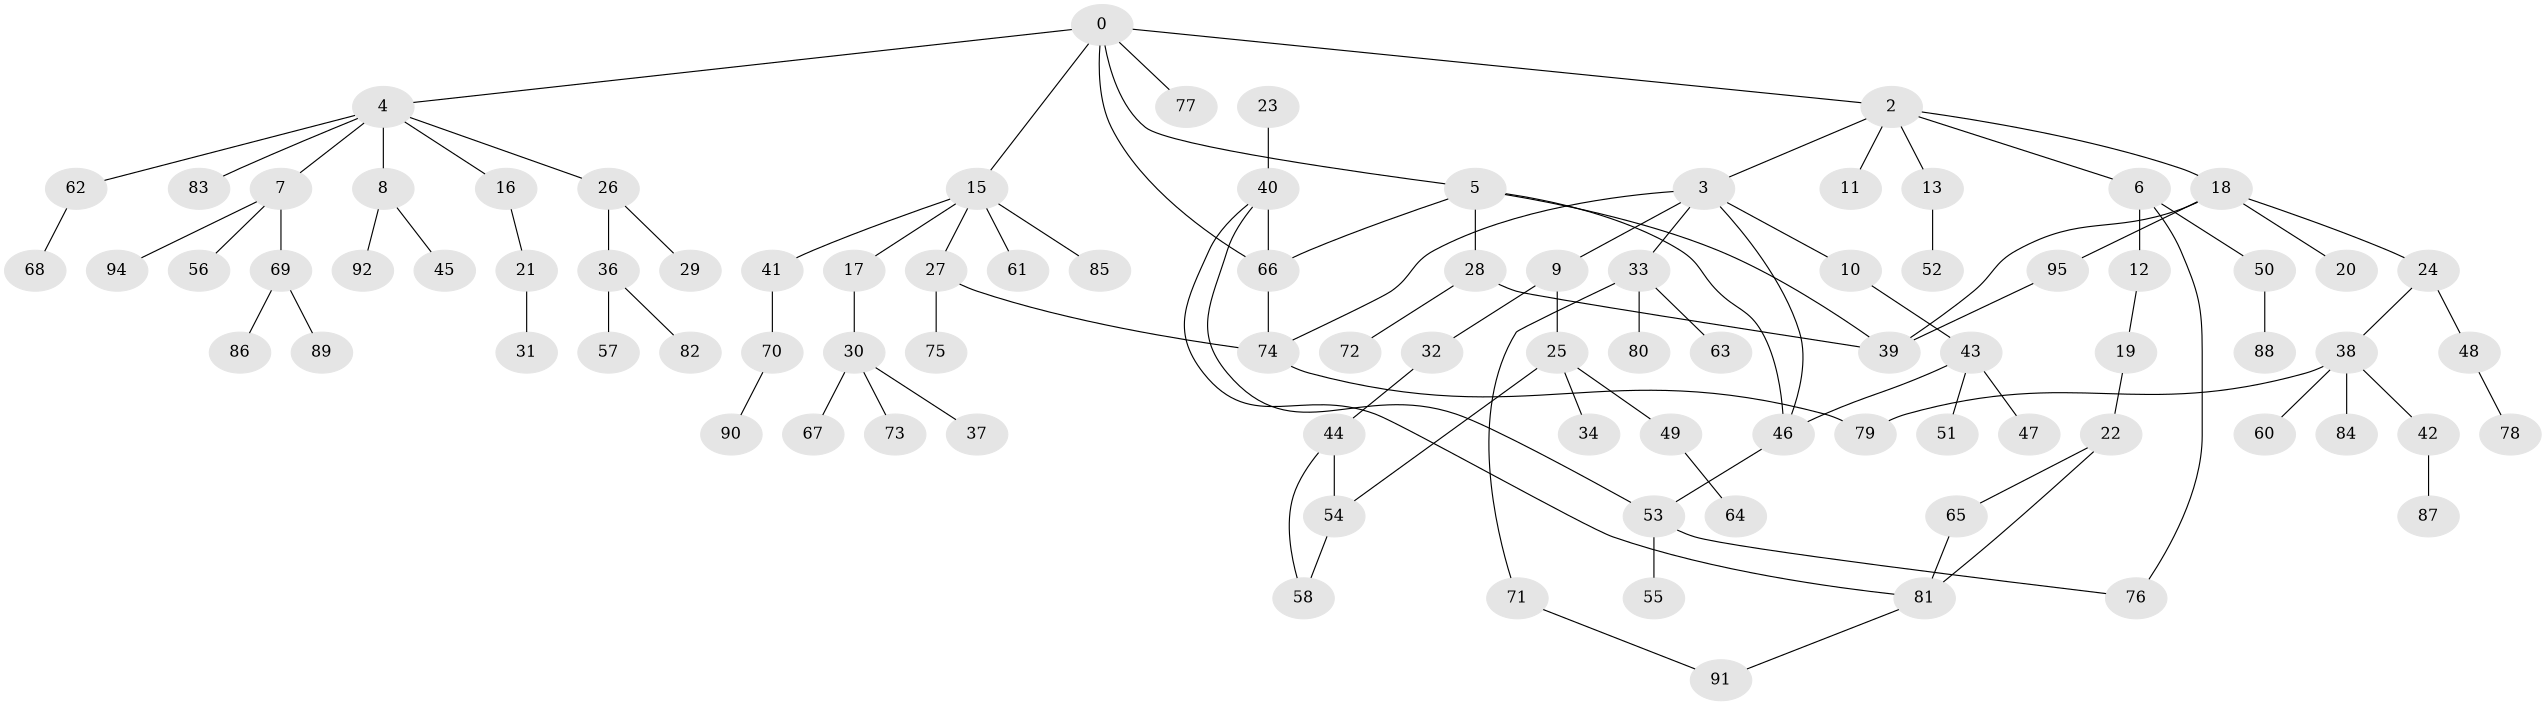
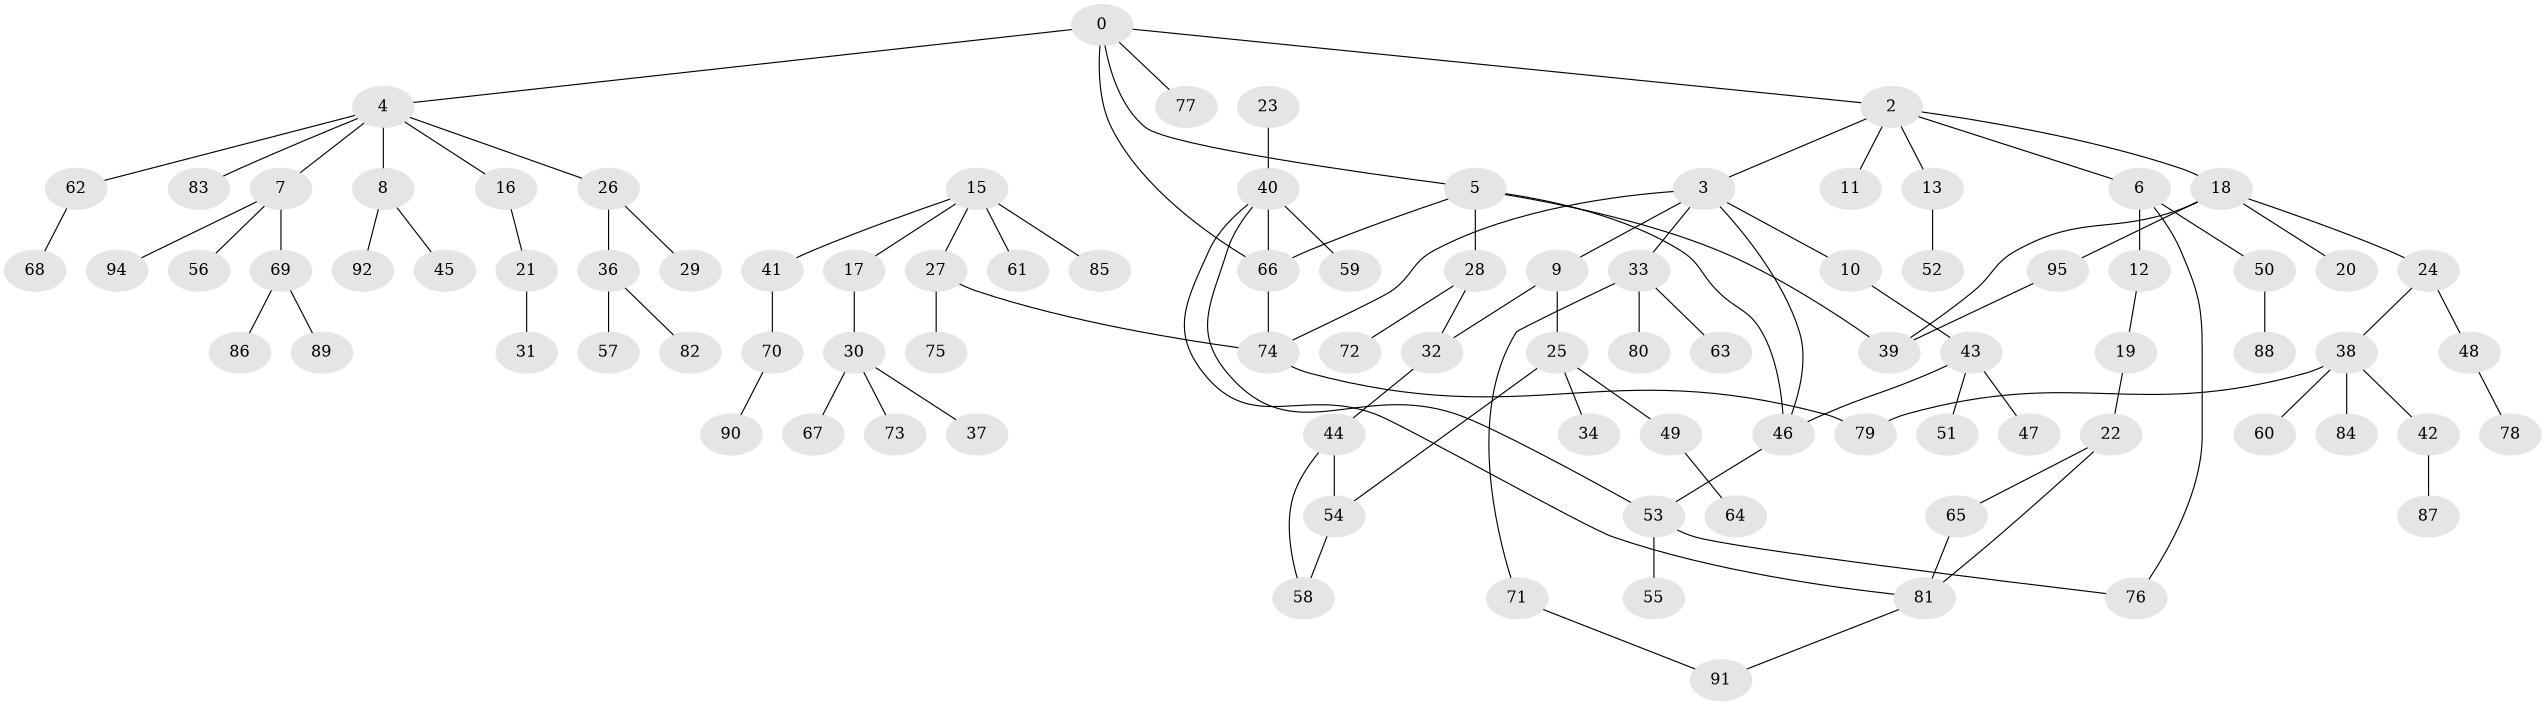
(1040, 107) -> none
none -> (1350, 271)
(1669, 317) -> (1454, 312)
